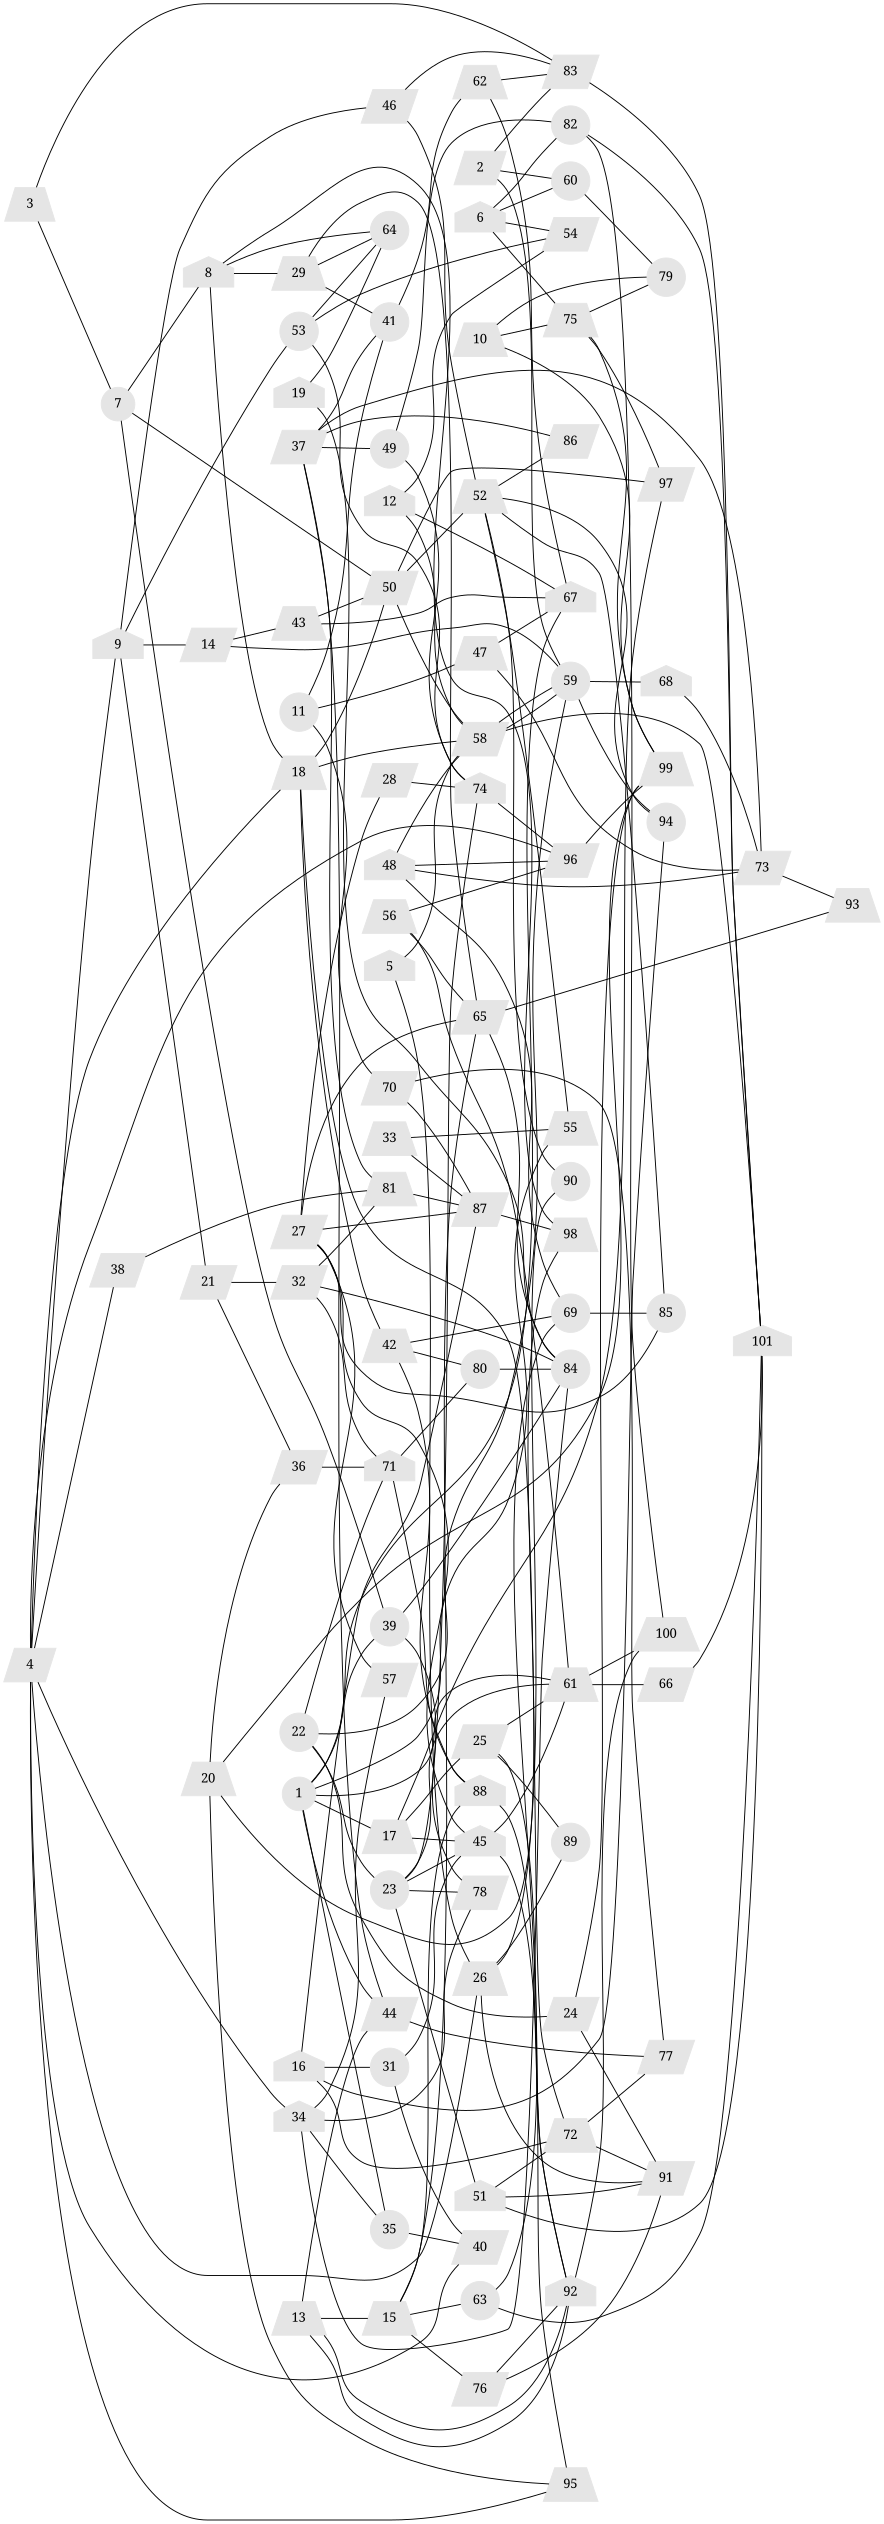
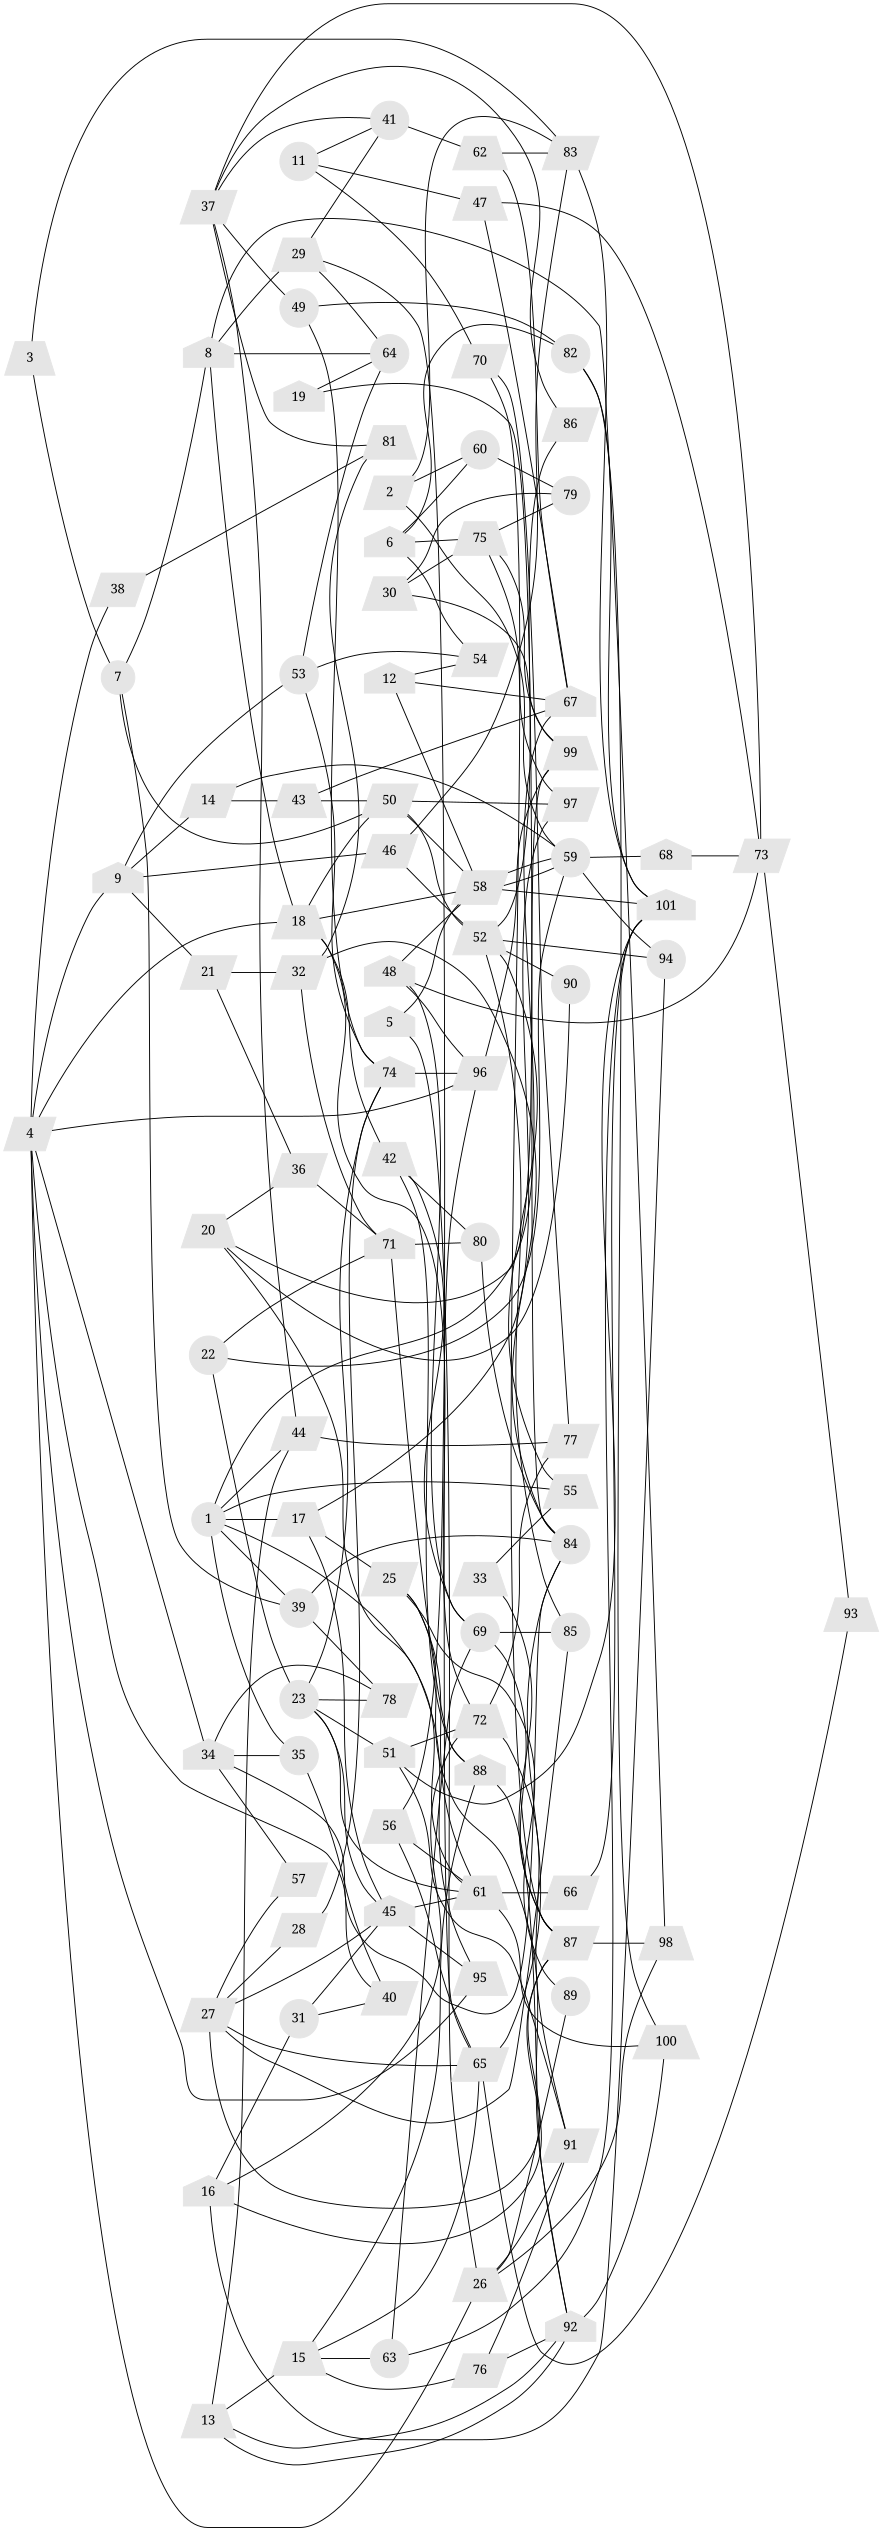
(480, 340) -> (390, 594)
(436, 1200) -> (523, 1788)
(571, 2014) -> none
